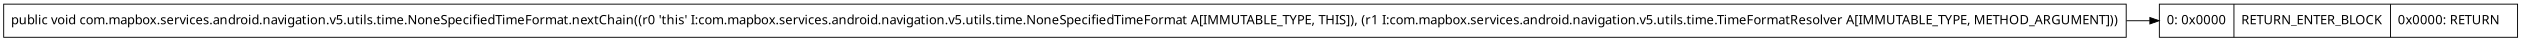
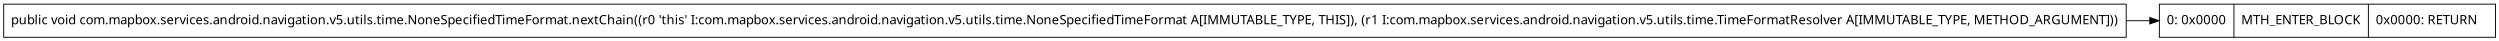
(2312, 20) -> (2301, 20)
